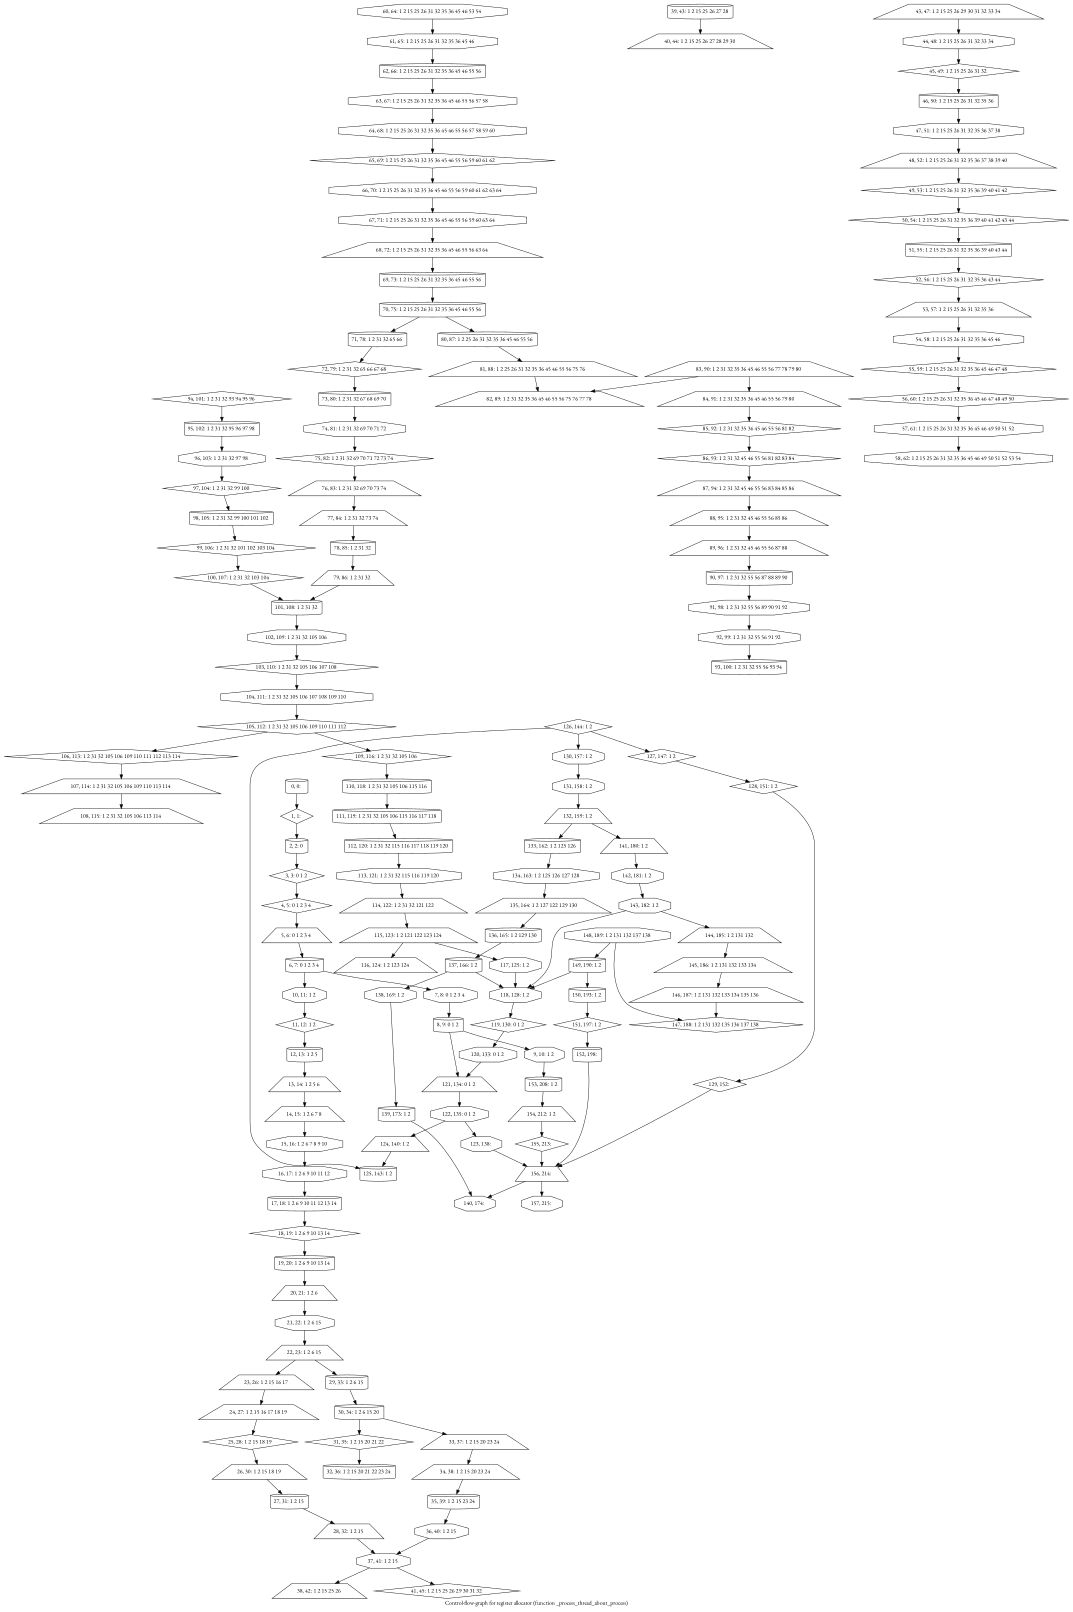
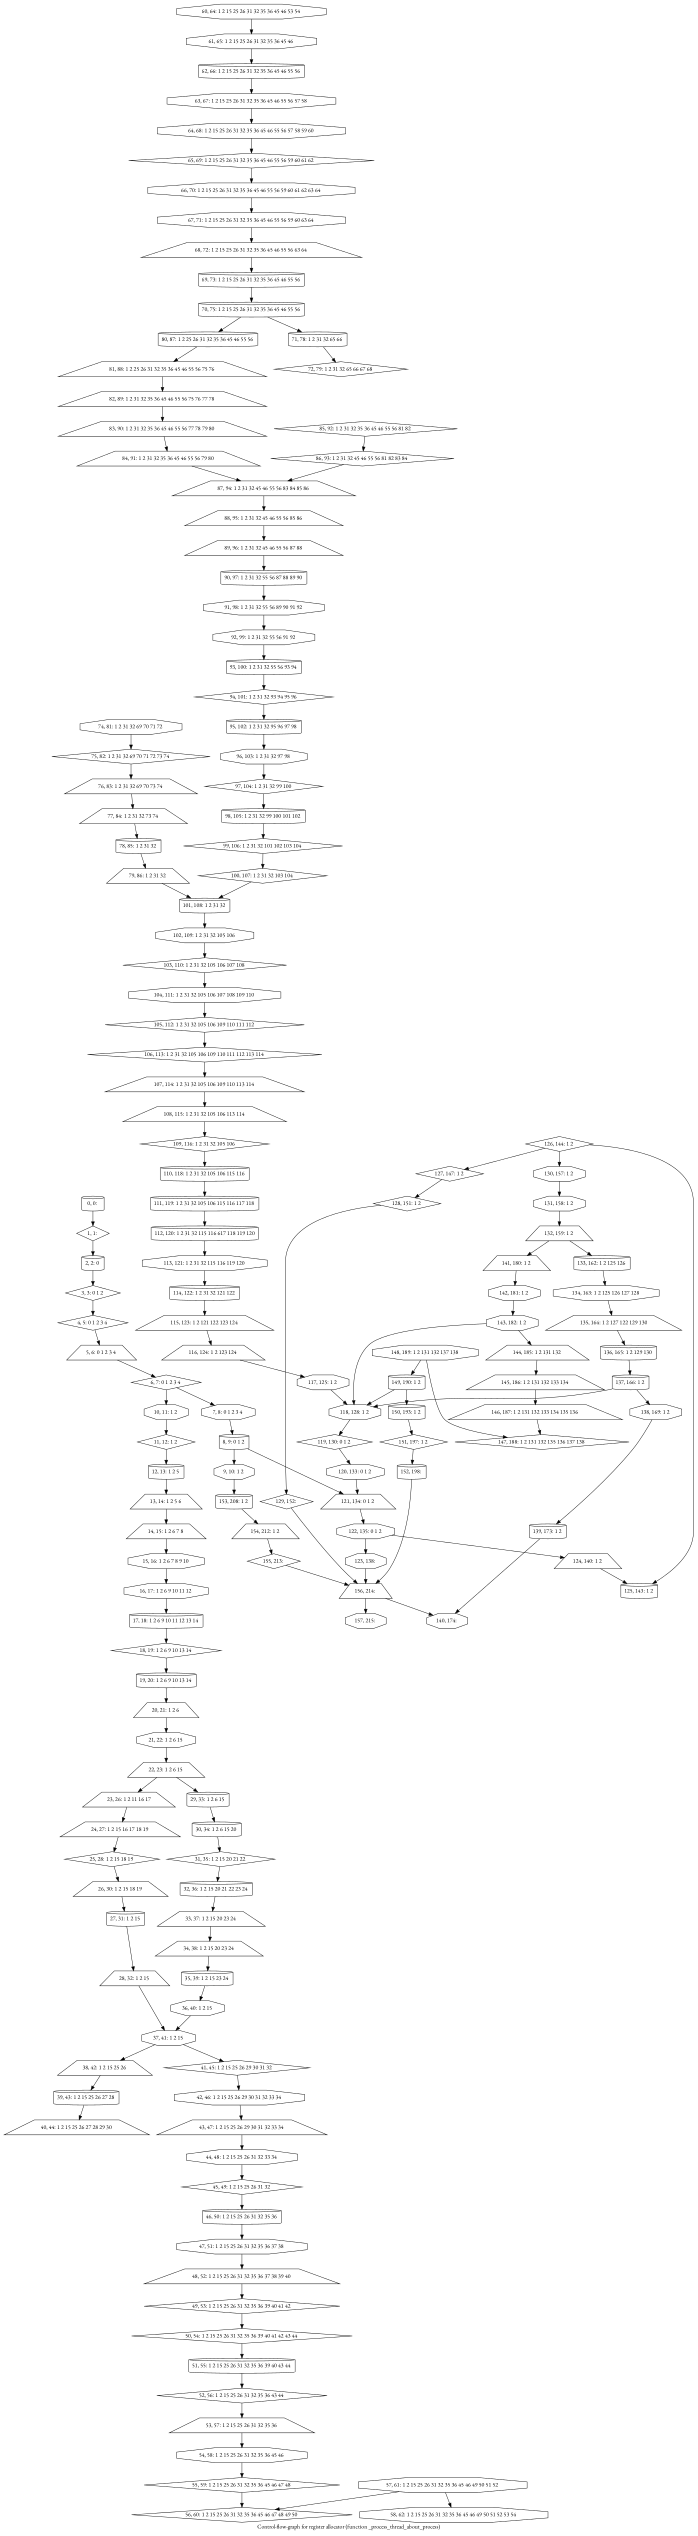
(647, 384) -> (162, 412)
(355, 399) -> none
(749, 412) -> (214, 473)
(959, 412) -> (339, 2500)
none -> (264, 680)
(341, 741) -> (205, 1127)
(399, 846) -> (205, 1233)
(404, 906) -> (205, 1293)
(464, 951) -> (270, 1368)
(305, 965) -> (166, 1382)
(267, 1382) -> (129, 1800)
(413, 1426) -> (214, 1902)
none -> (97, 2081)
none -> (239, 2098)
